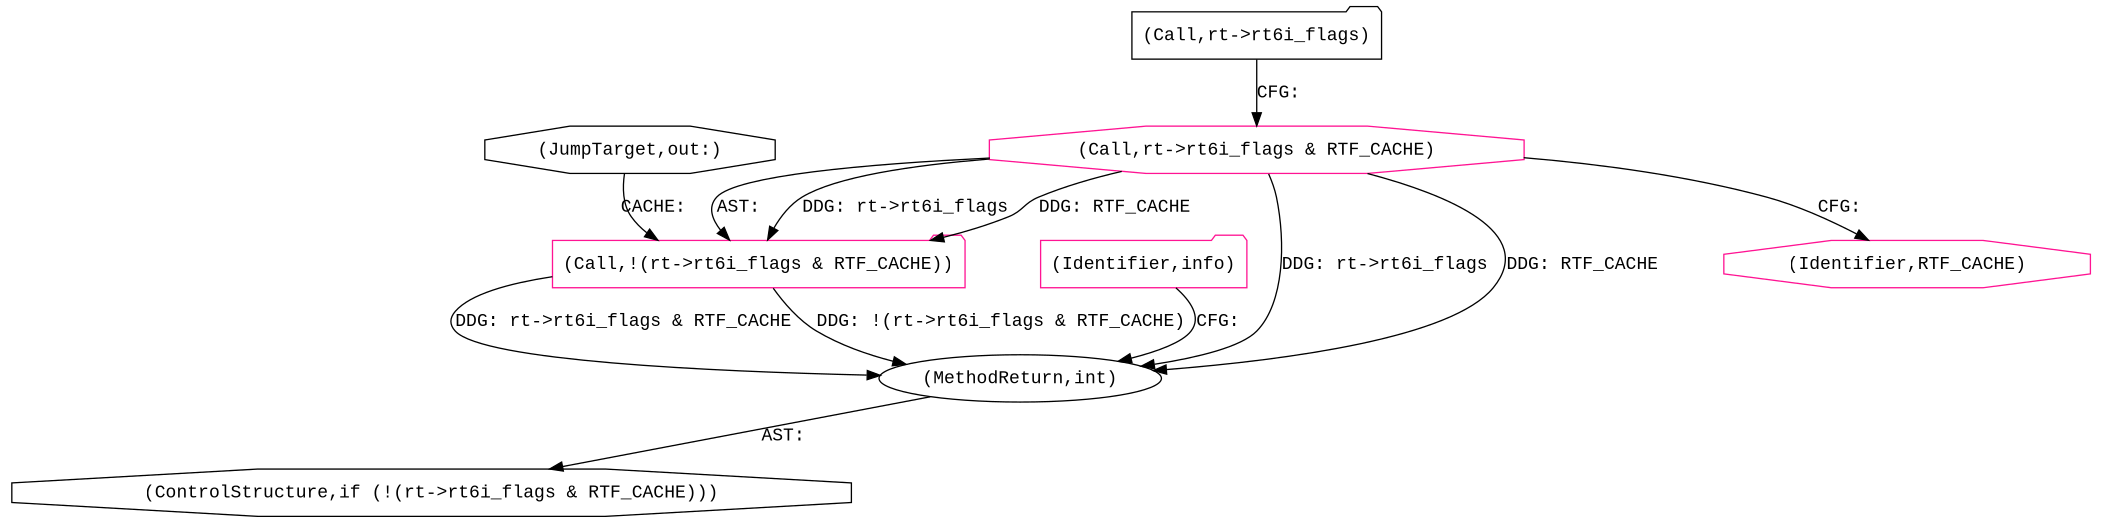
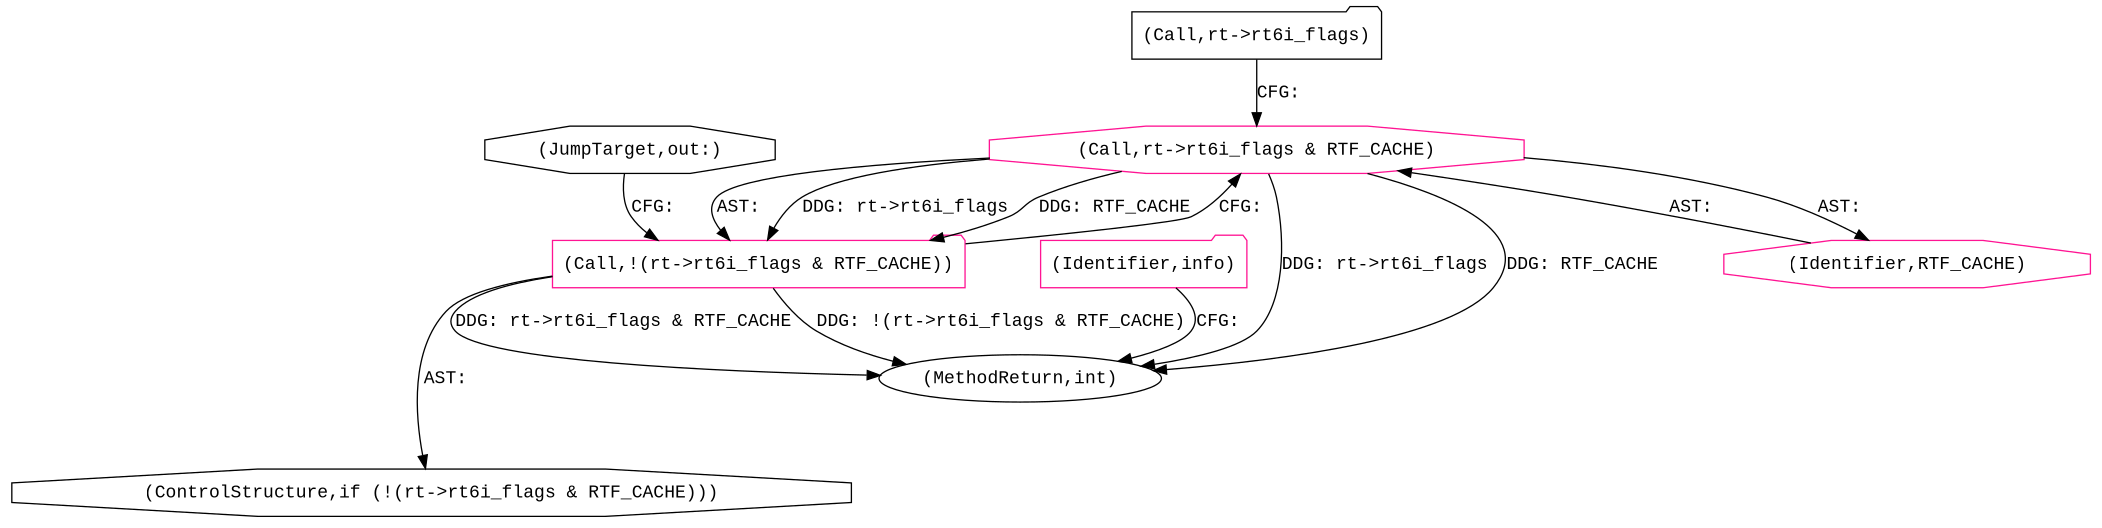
none -> (1612, 205)
(659, 207) -> (659, 207)
(1845, 207) -> (1845, 207)
none -> (1105, 229)
(746, 432) -> (435, 326)
